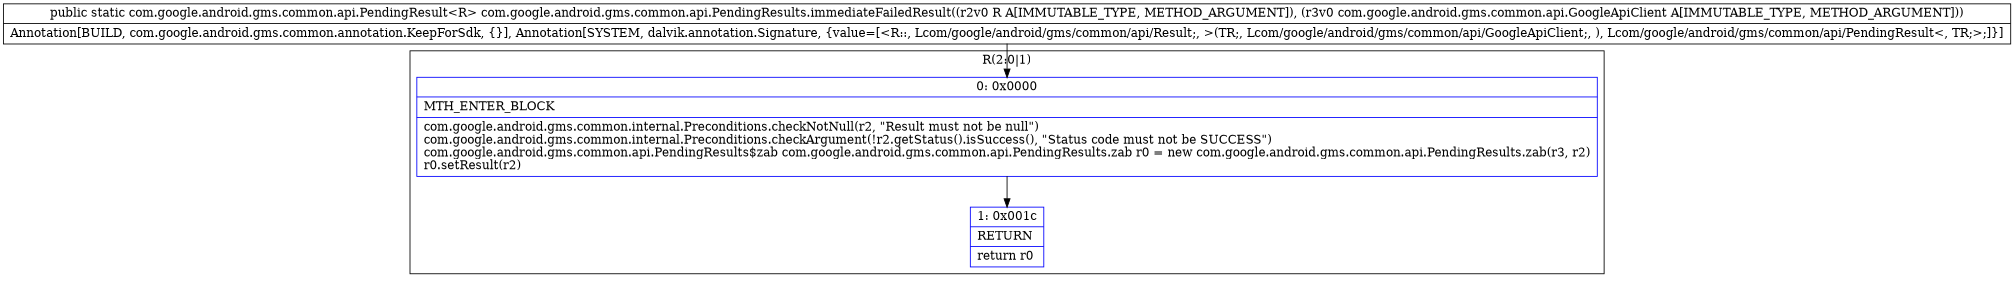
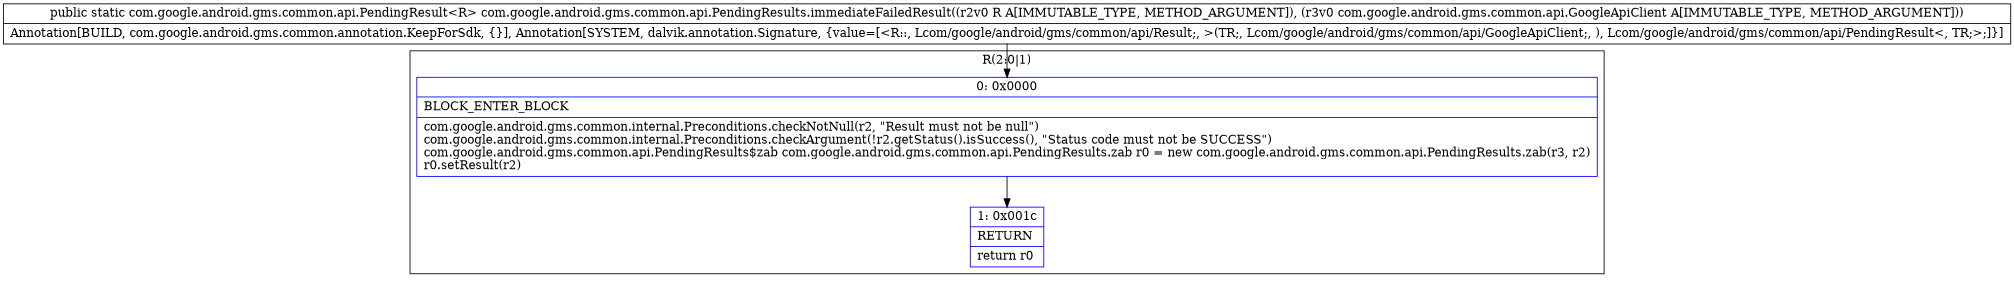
(489, 107) -> (496, 107)
